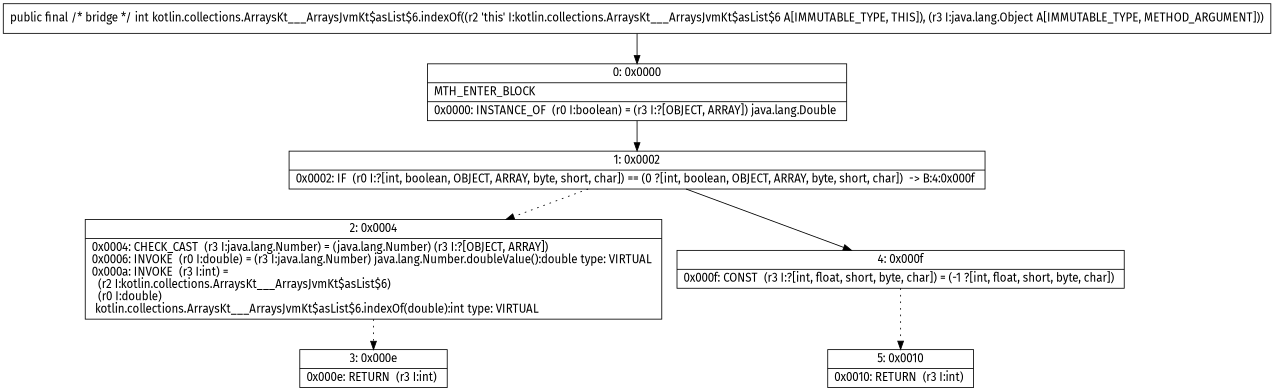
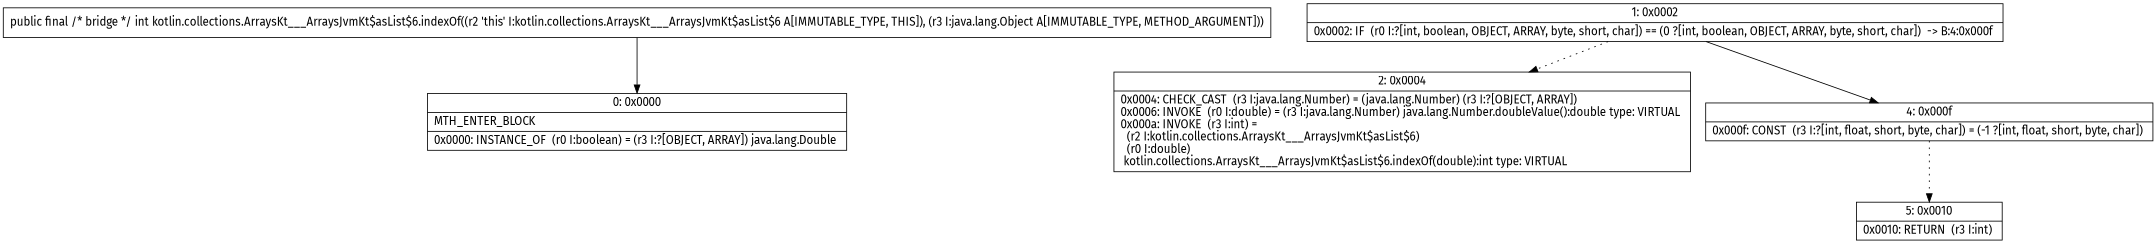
(637, 132) -> none
(374, 369) -> none
